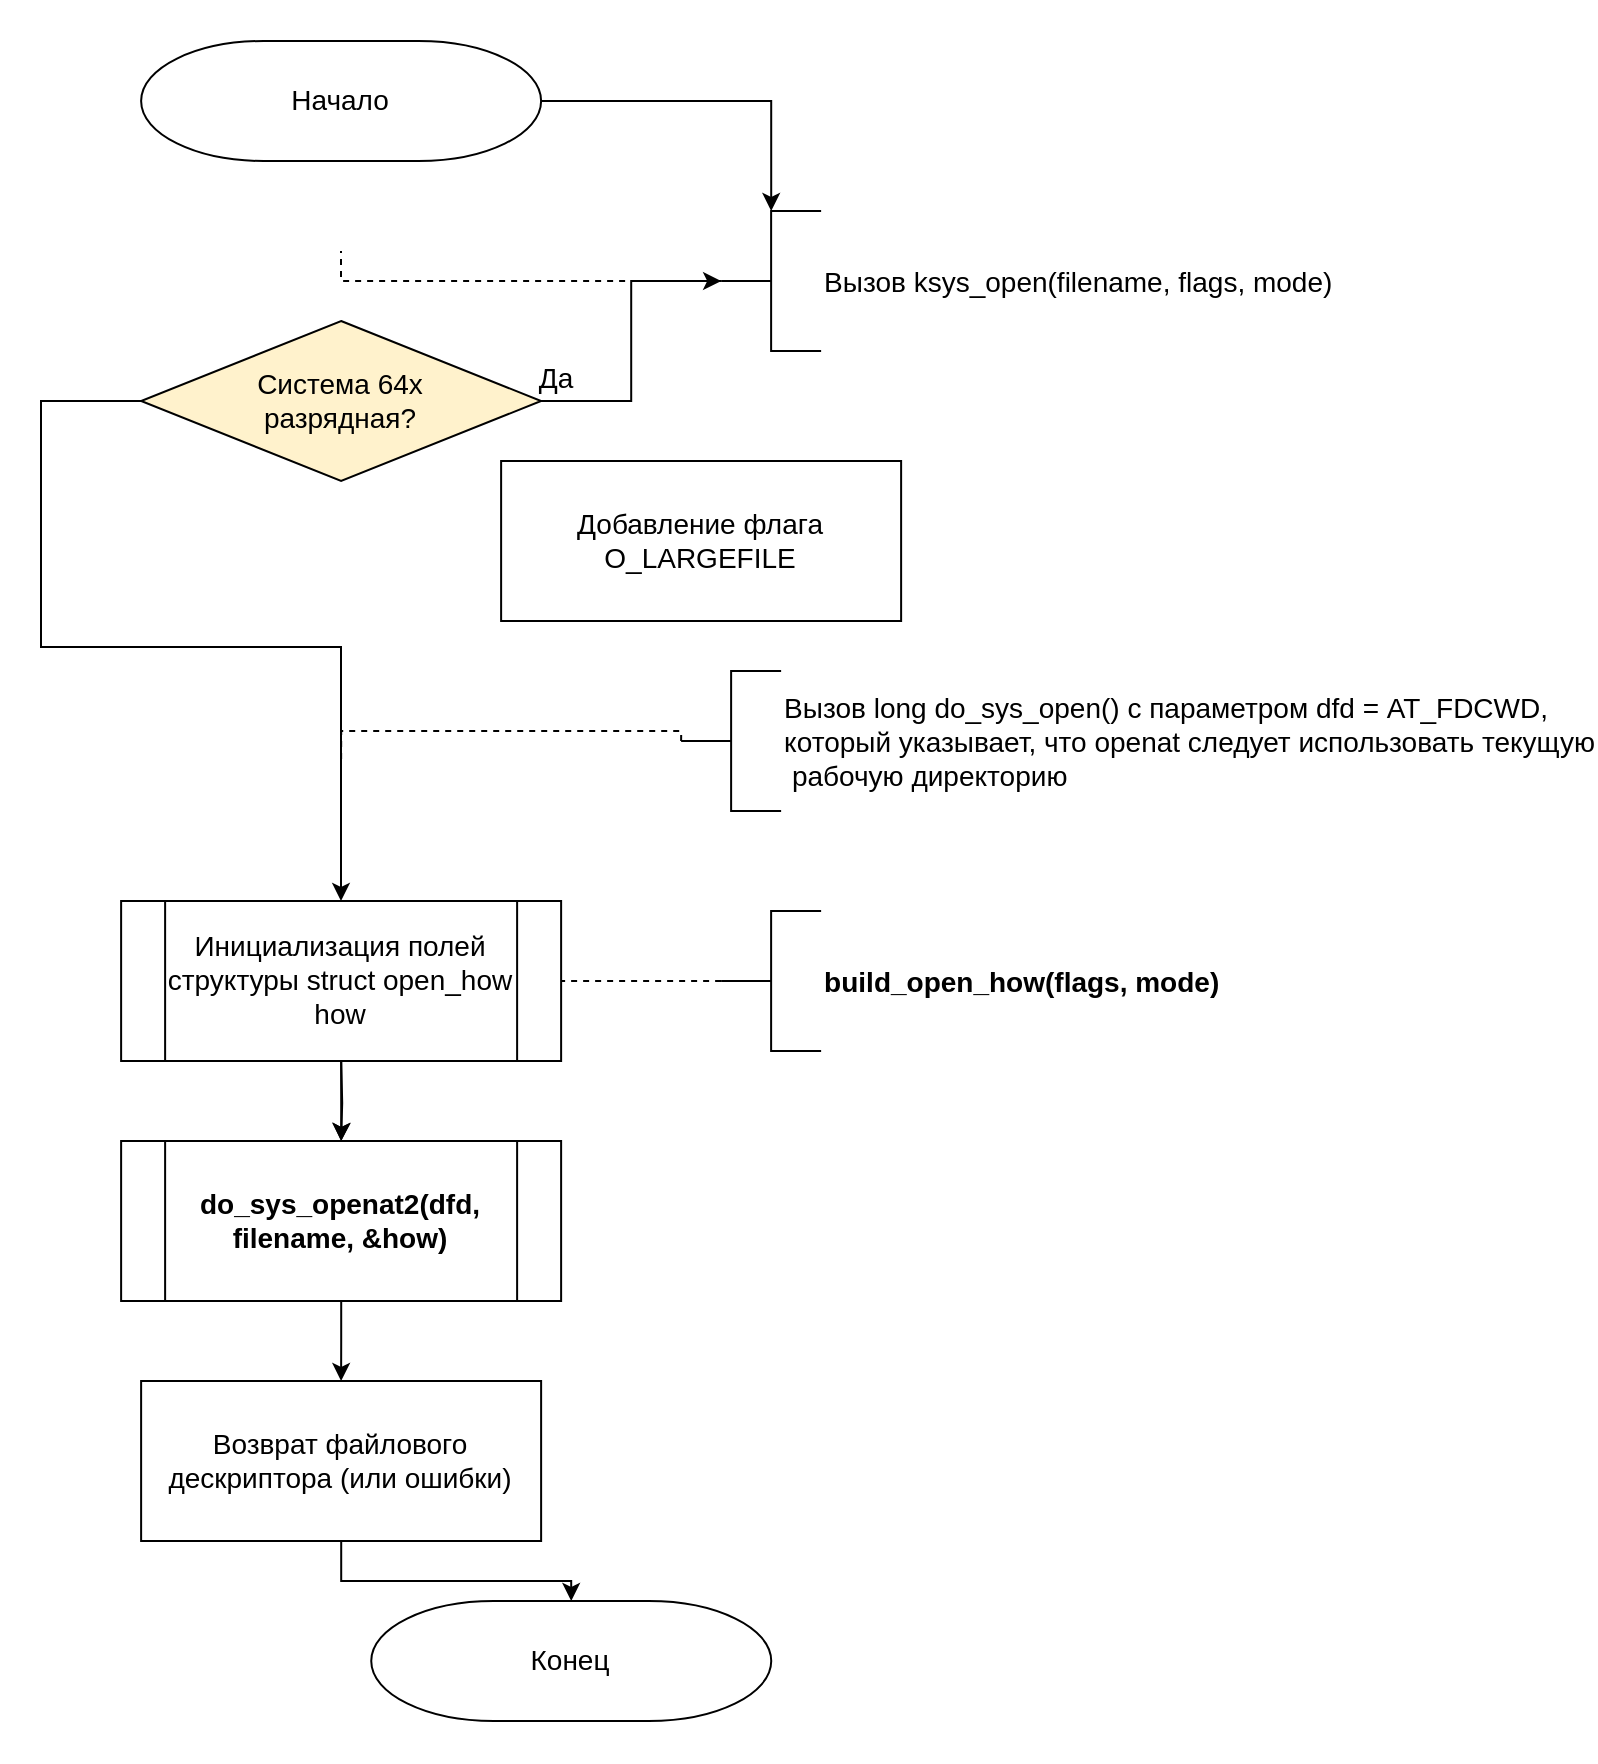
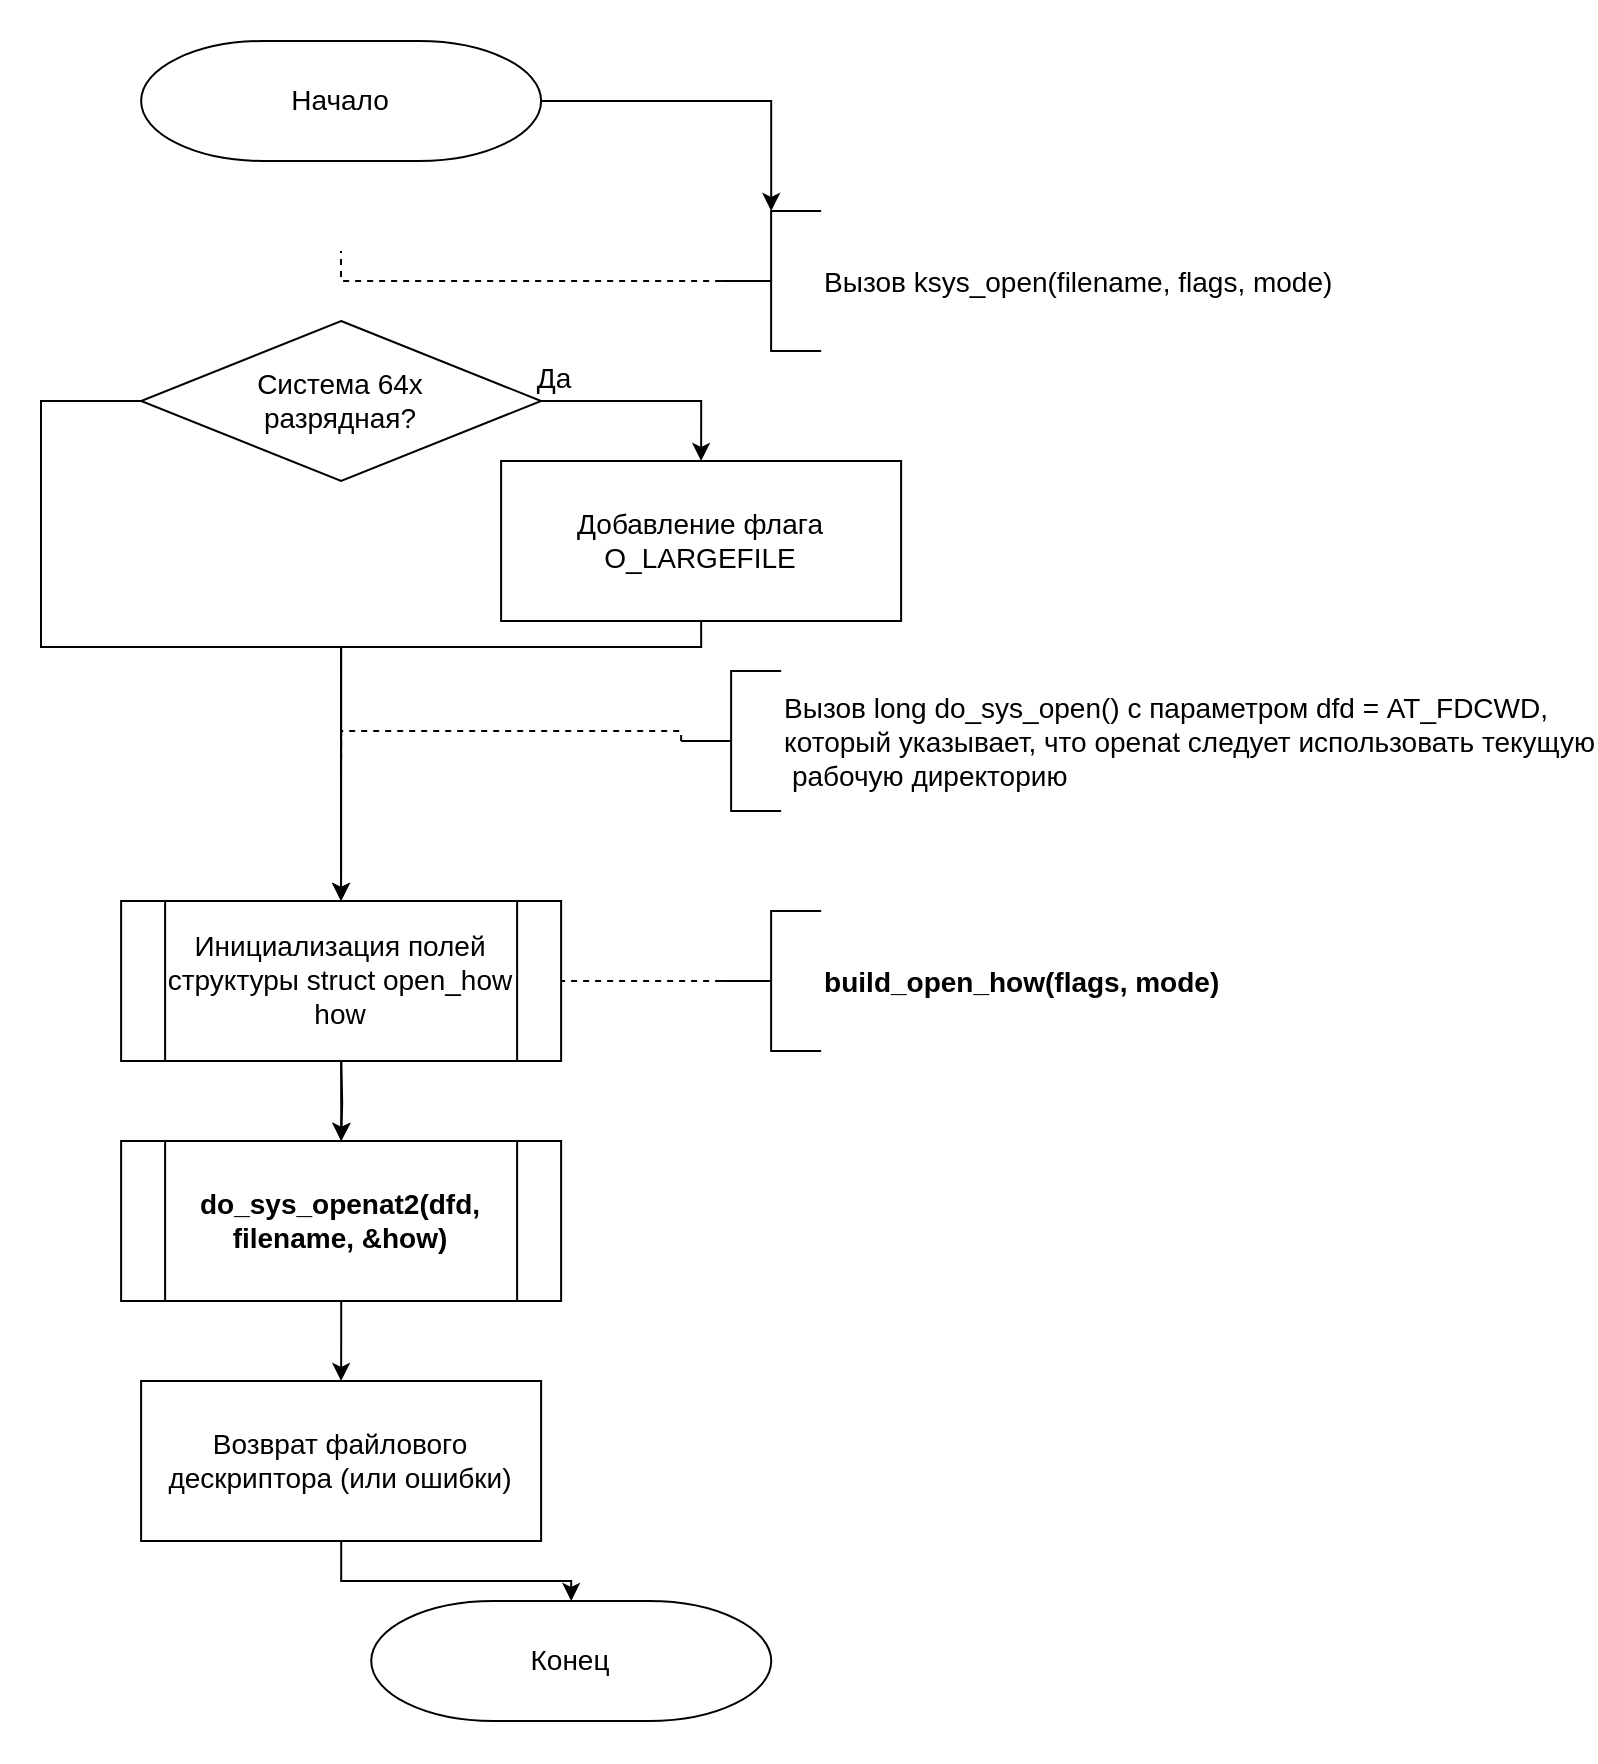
(631, 344) -> (688, 401)
(341, 401) -> (341, 401)
none -> (536, 647)
